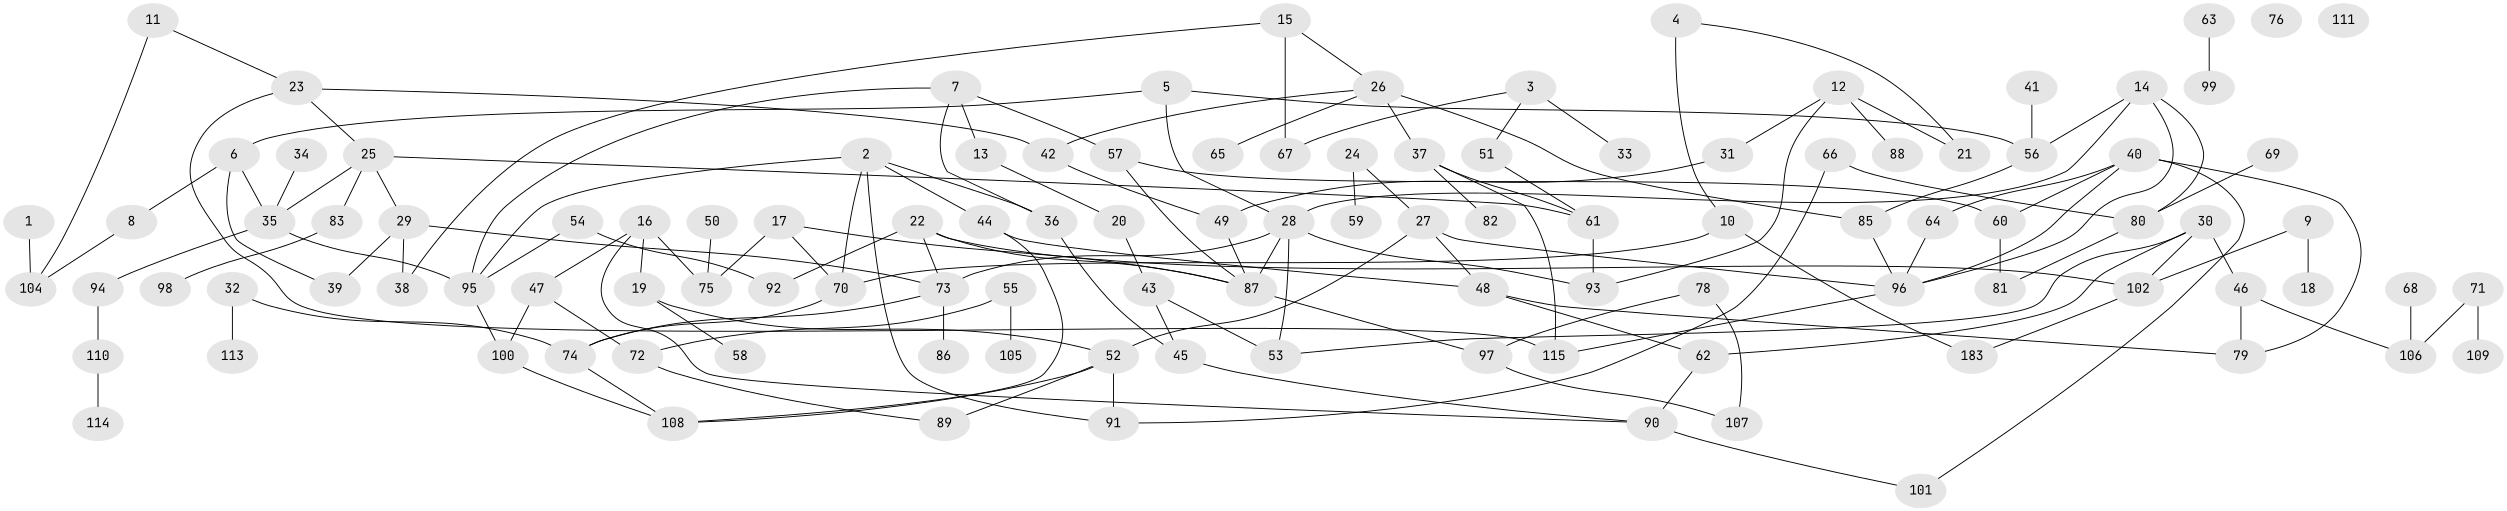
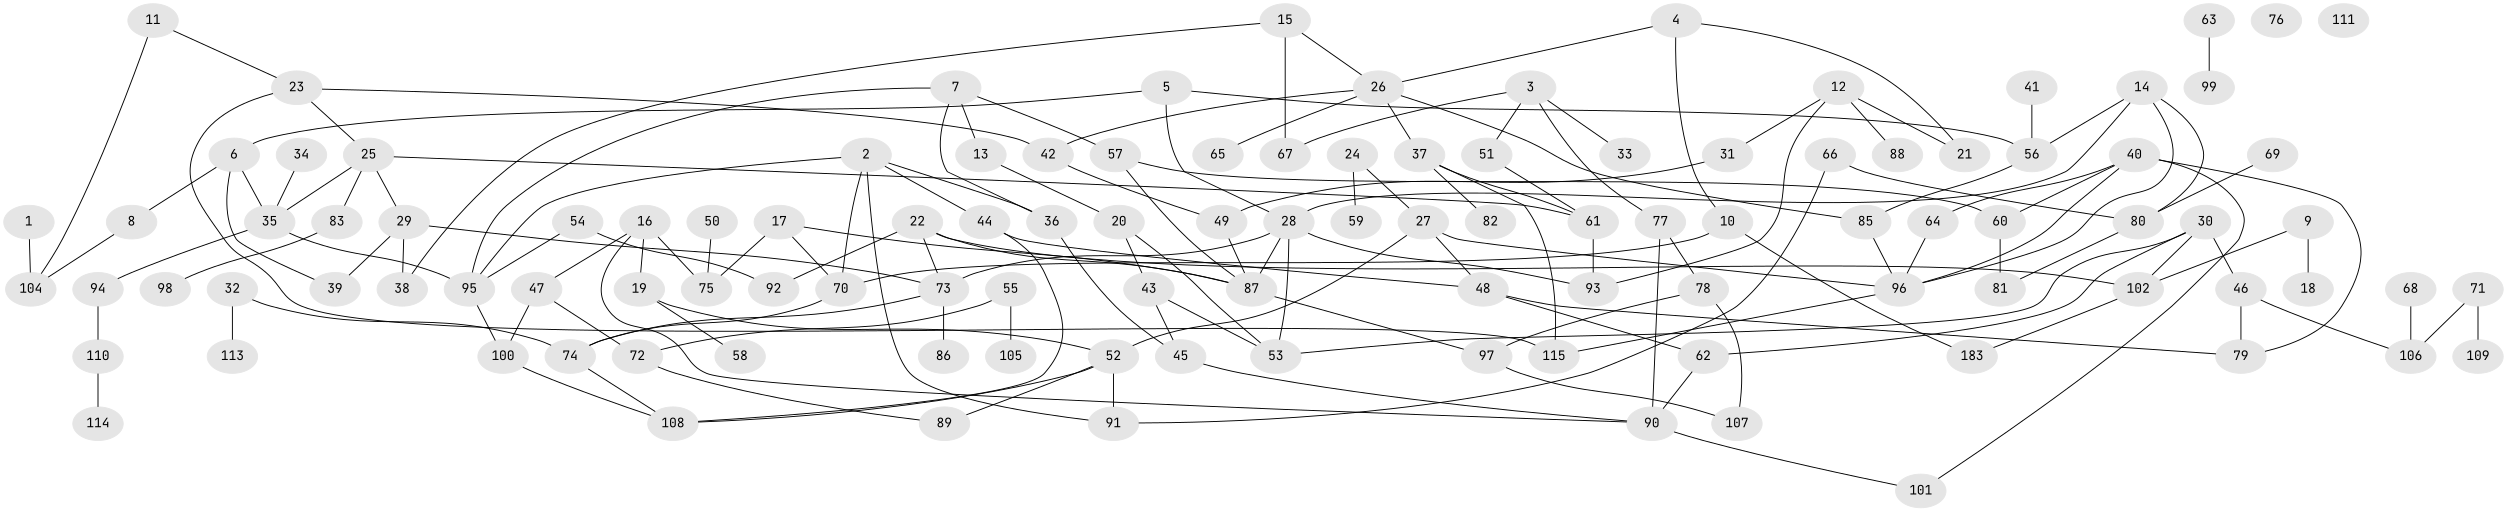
none -> (1527, 54)
none -> (1660, 222)
none -> (1199, 288)
